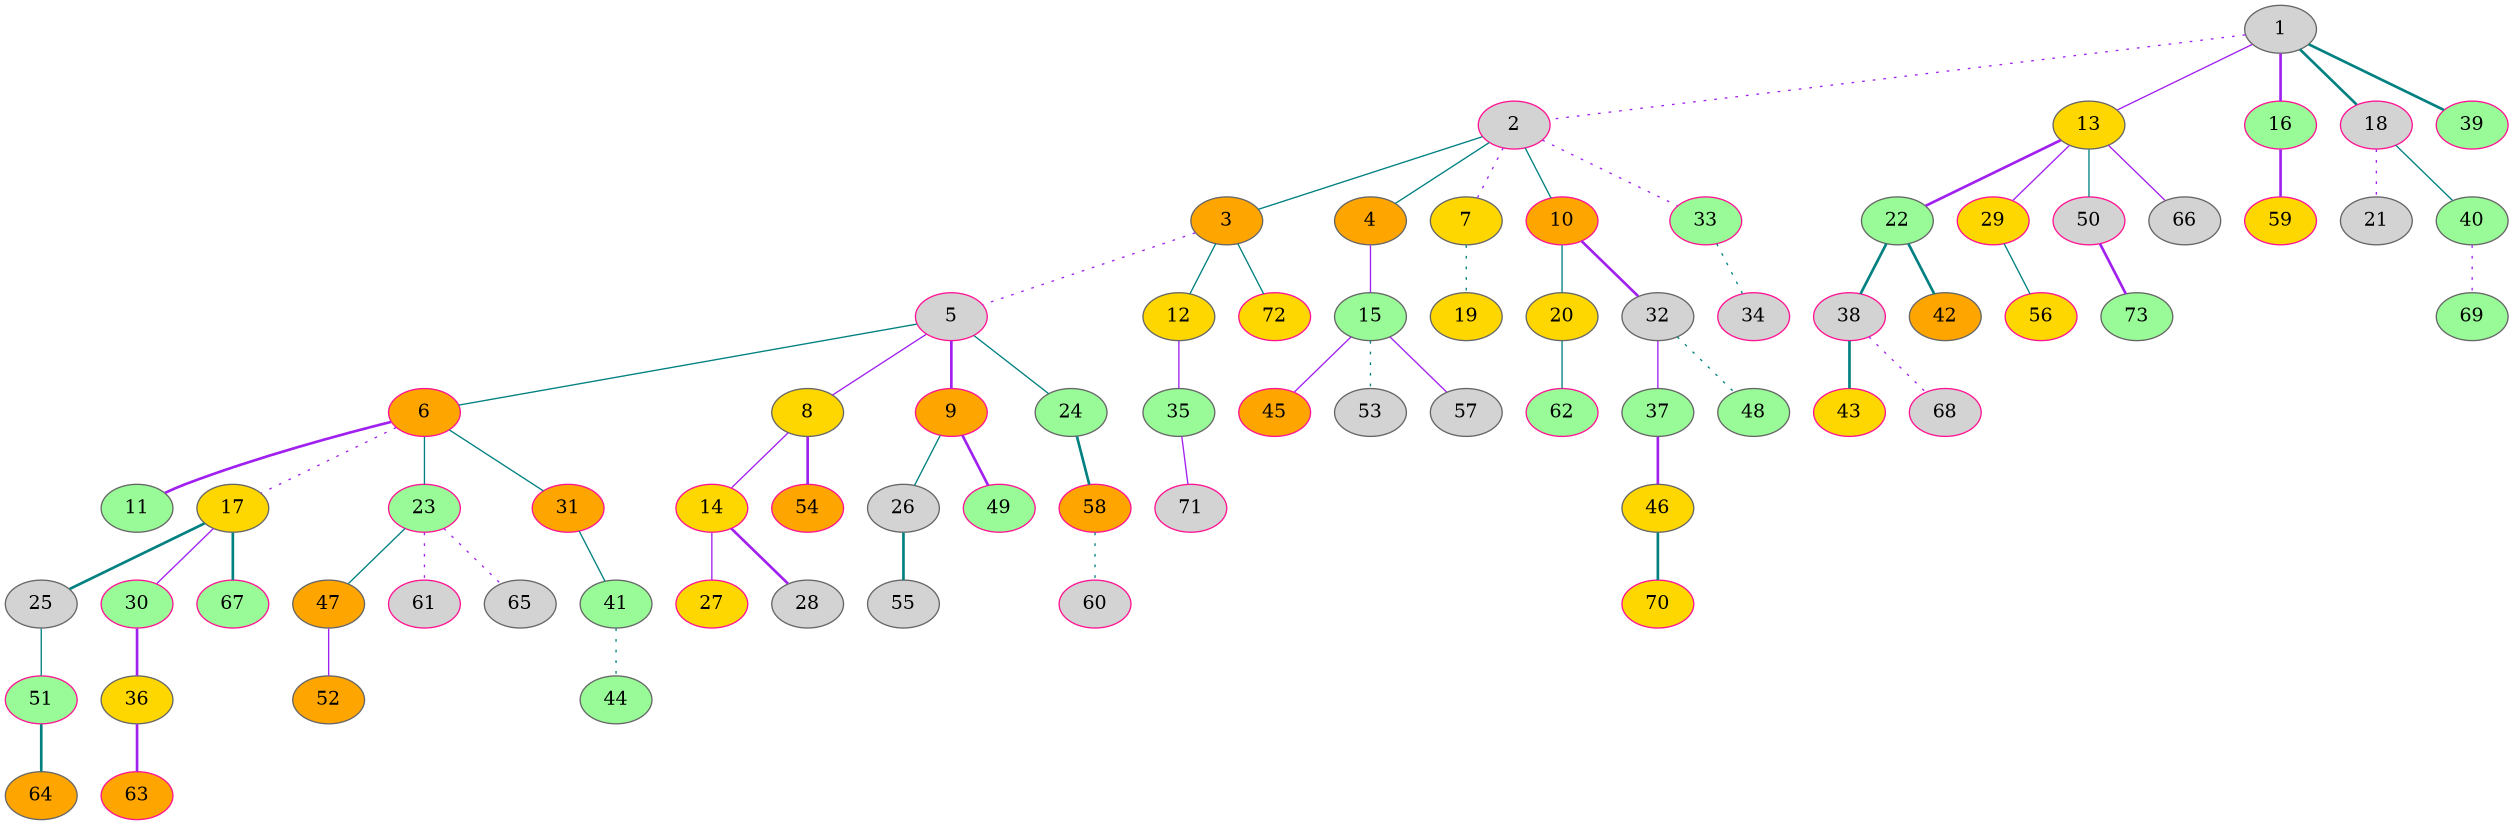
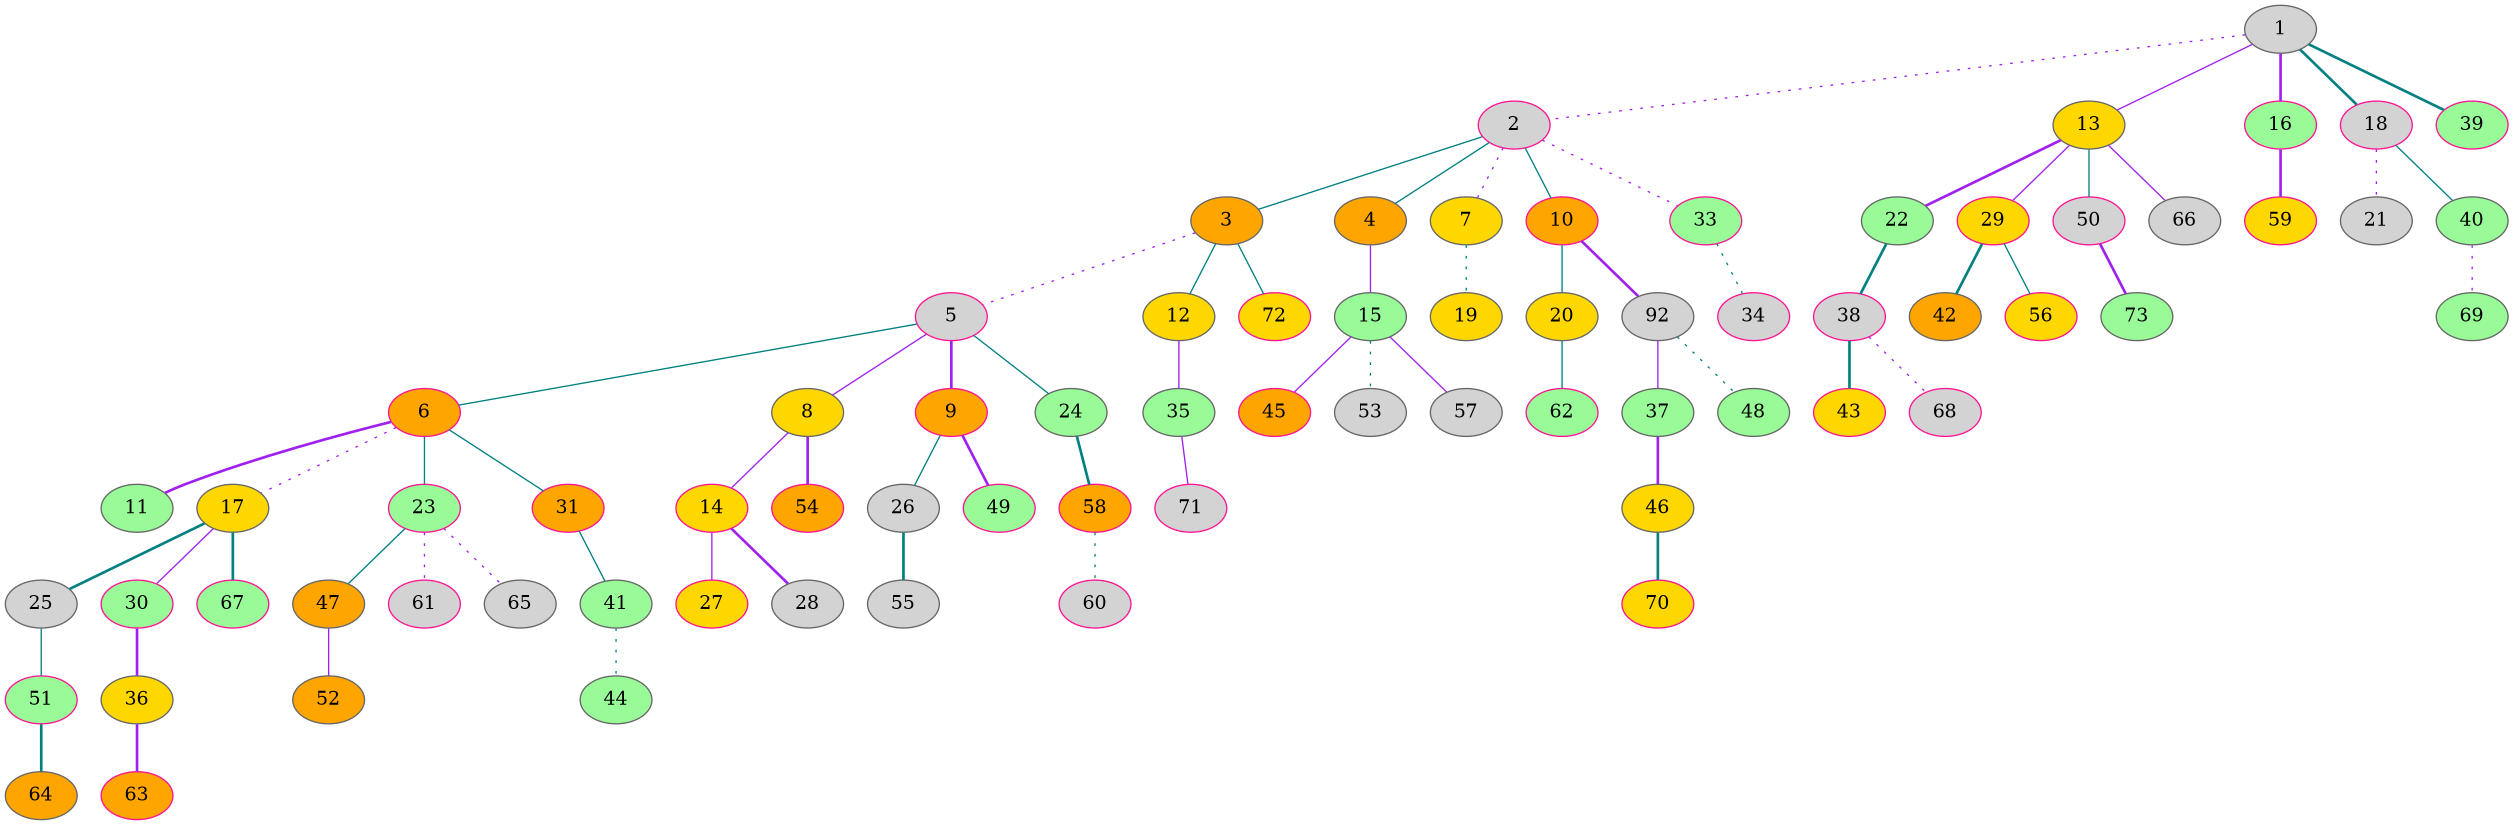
(1921, 269) -> (1969, 269)
(1658, 317) -> (1658, 317)
